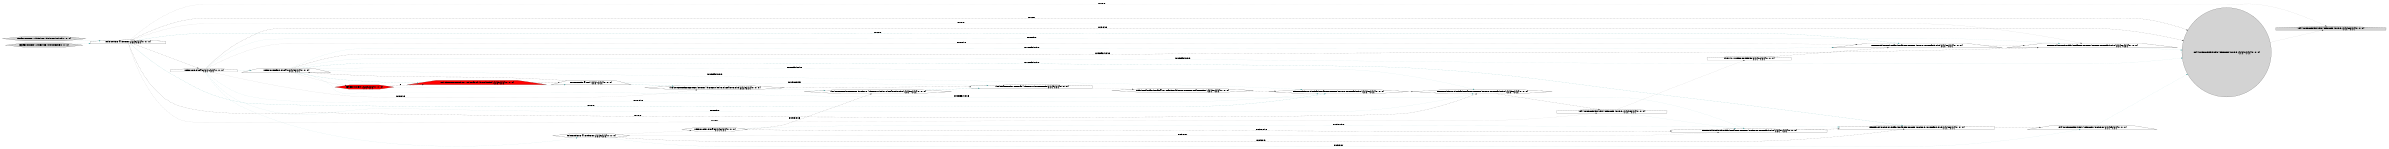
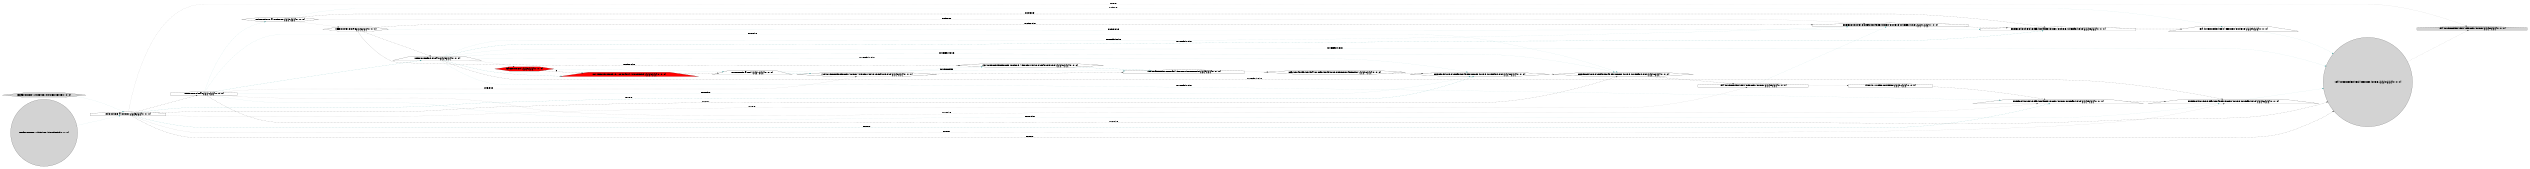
(44, 45) -> (44, 133)
(438, 77) -> (396, 44)
